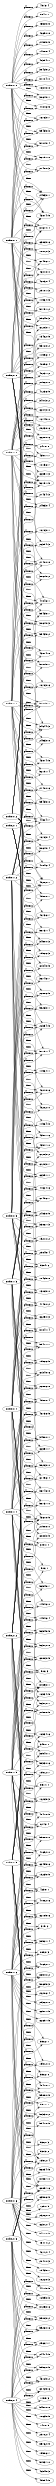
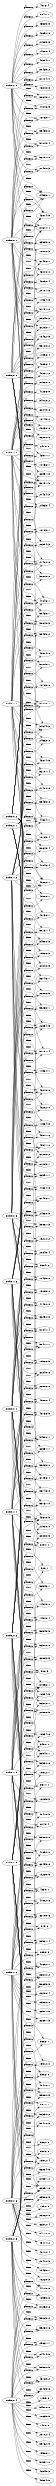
none -> (16, 506)
none -> (21, 559)
